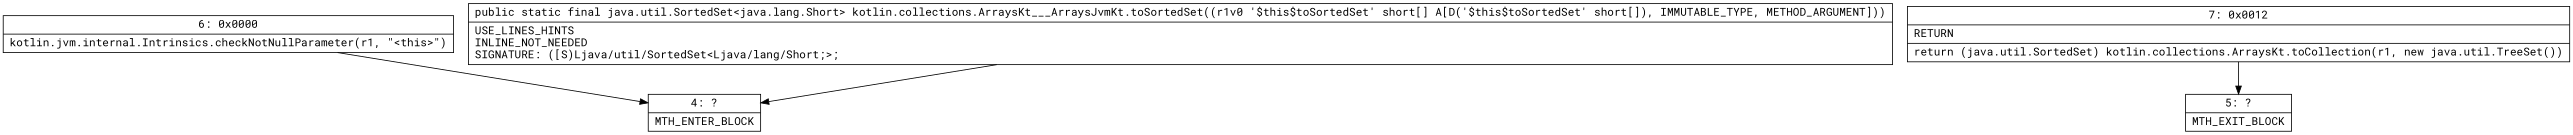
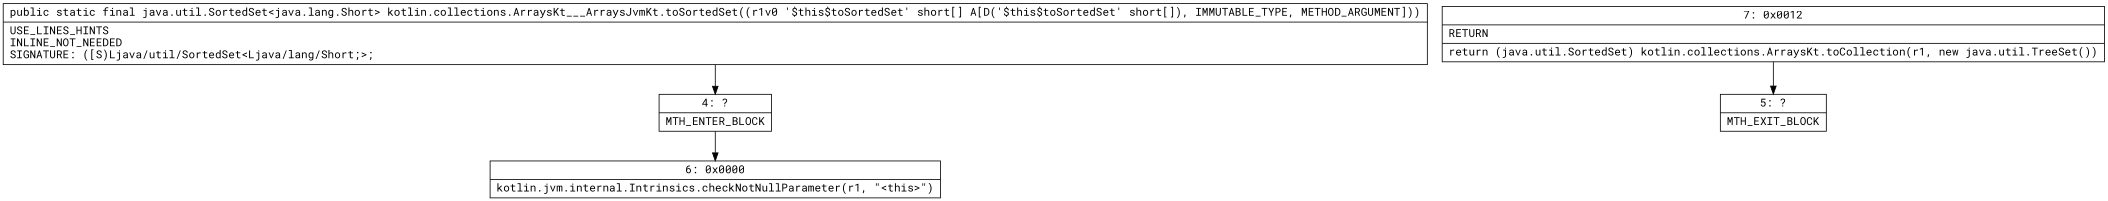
(489, 77) -> (715, 142)
